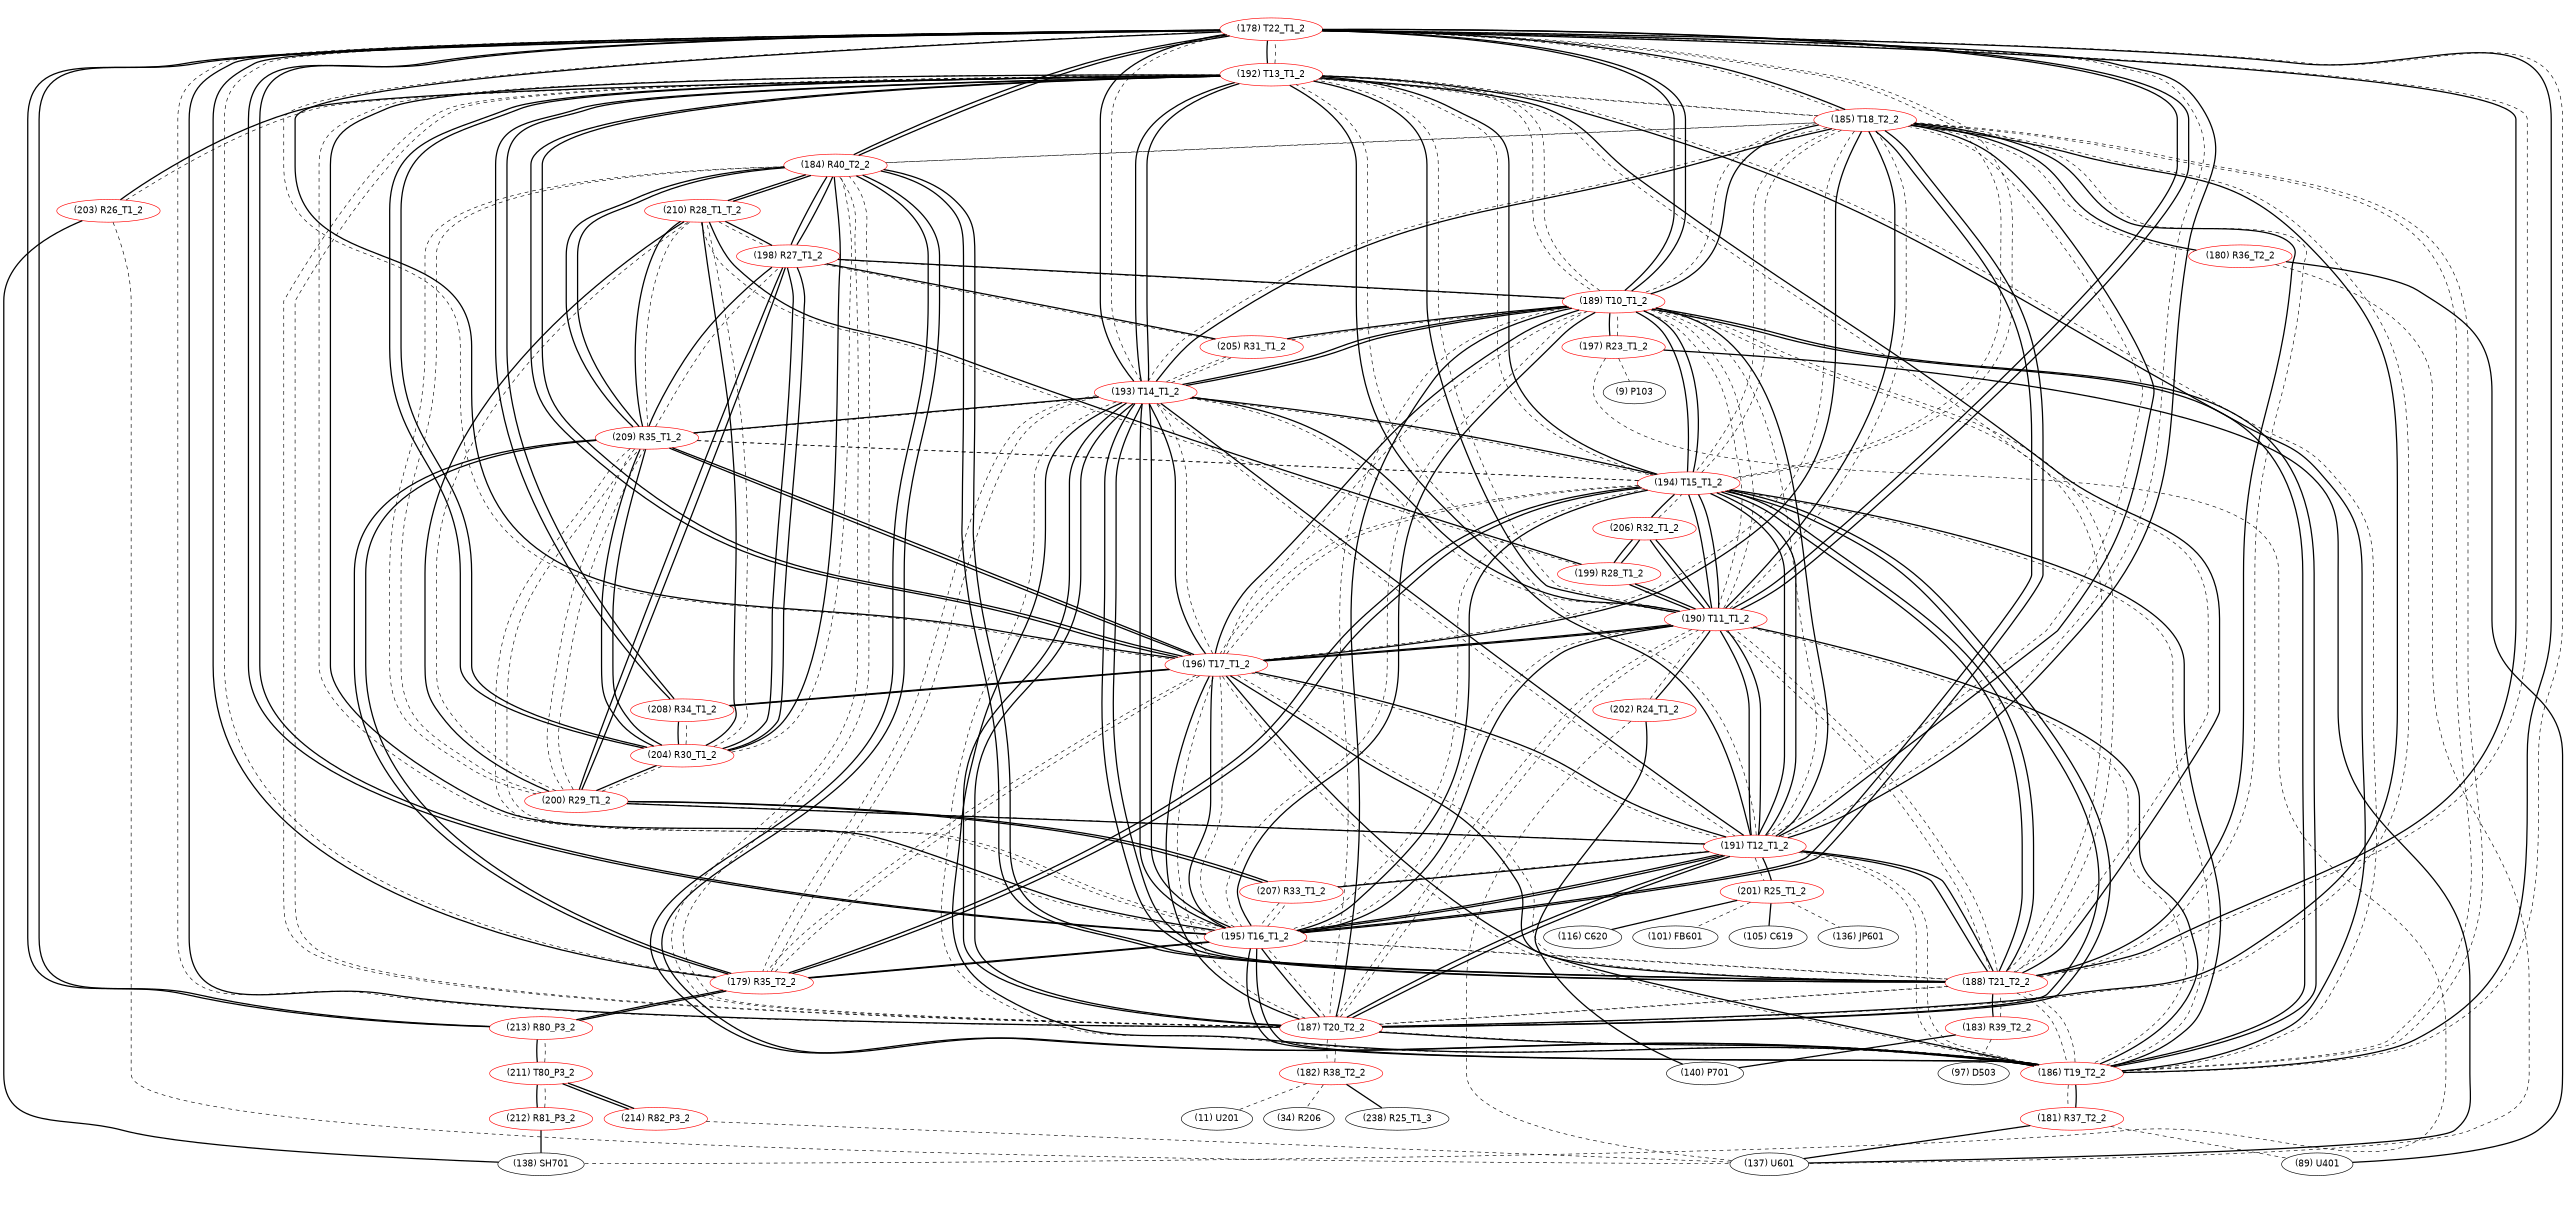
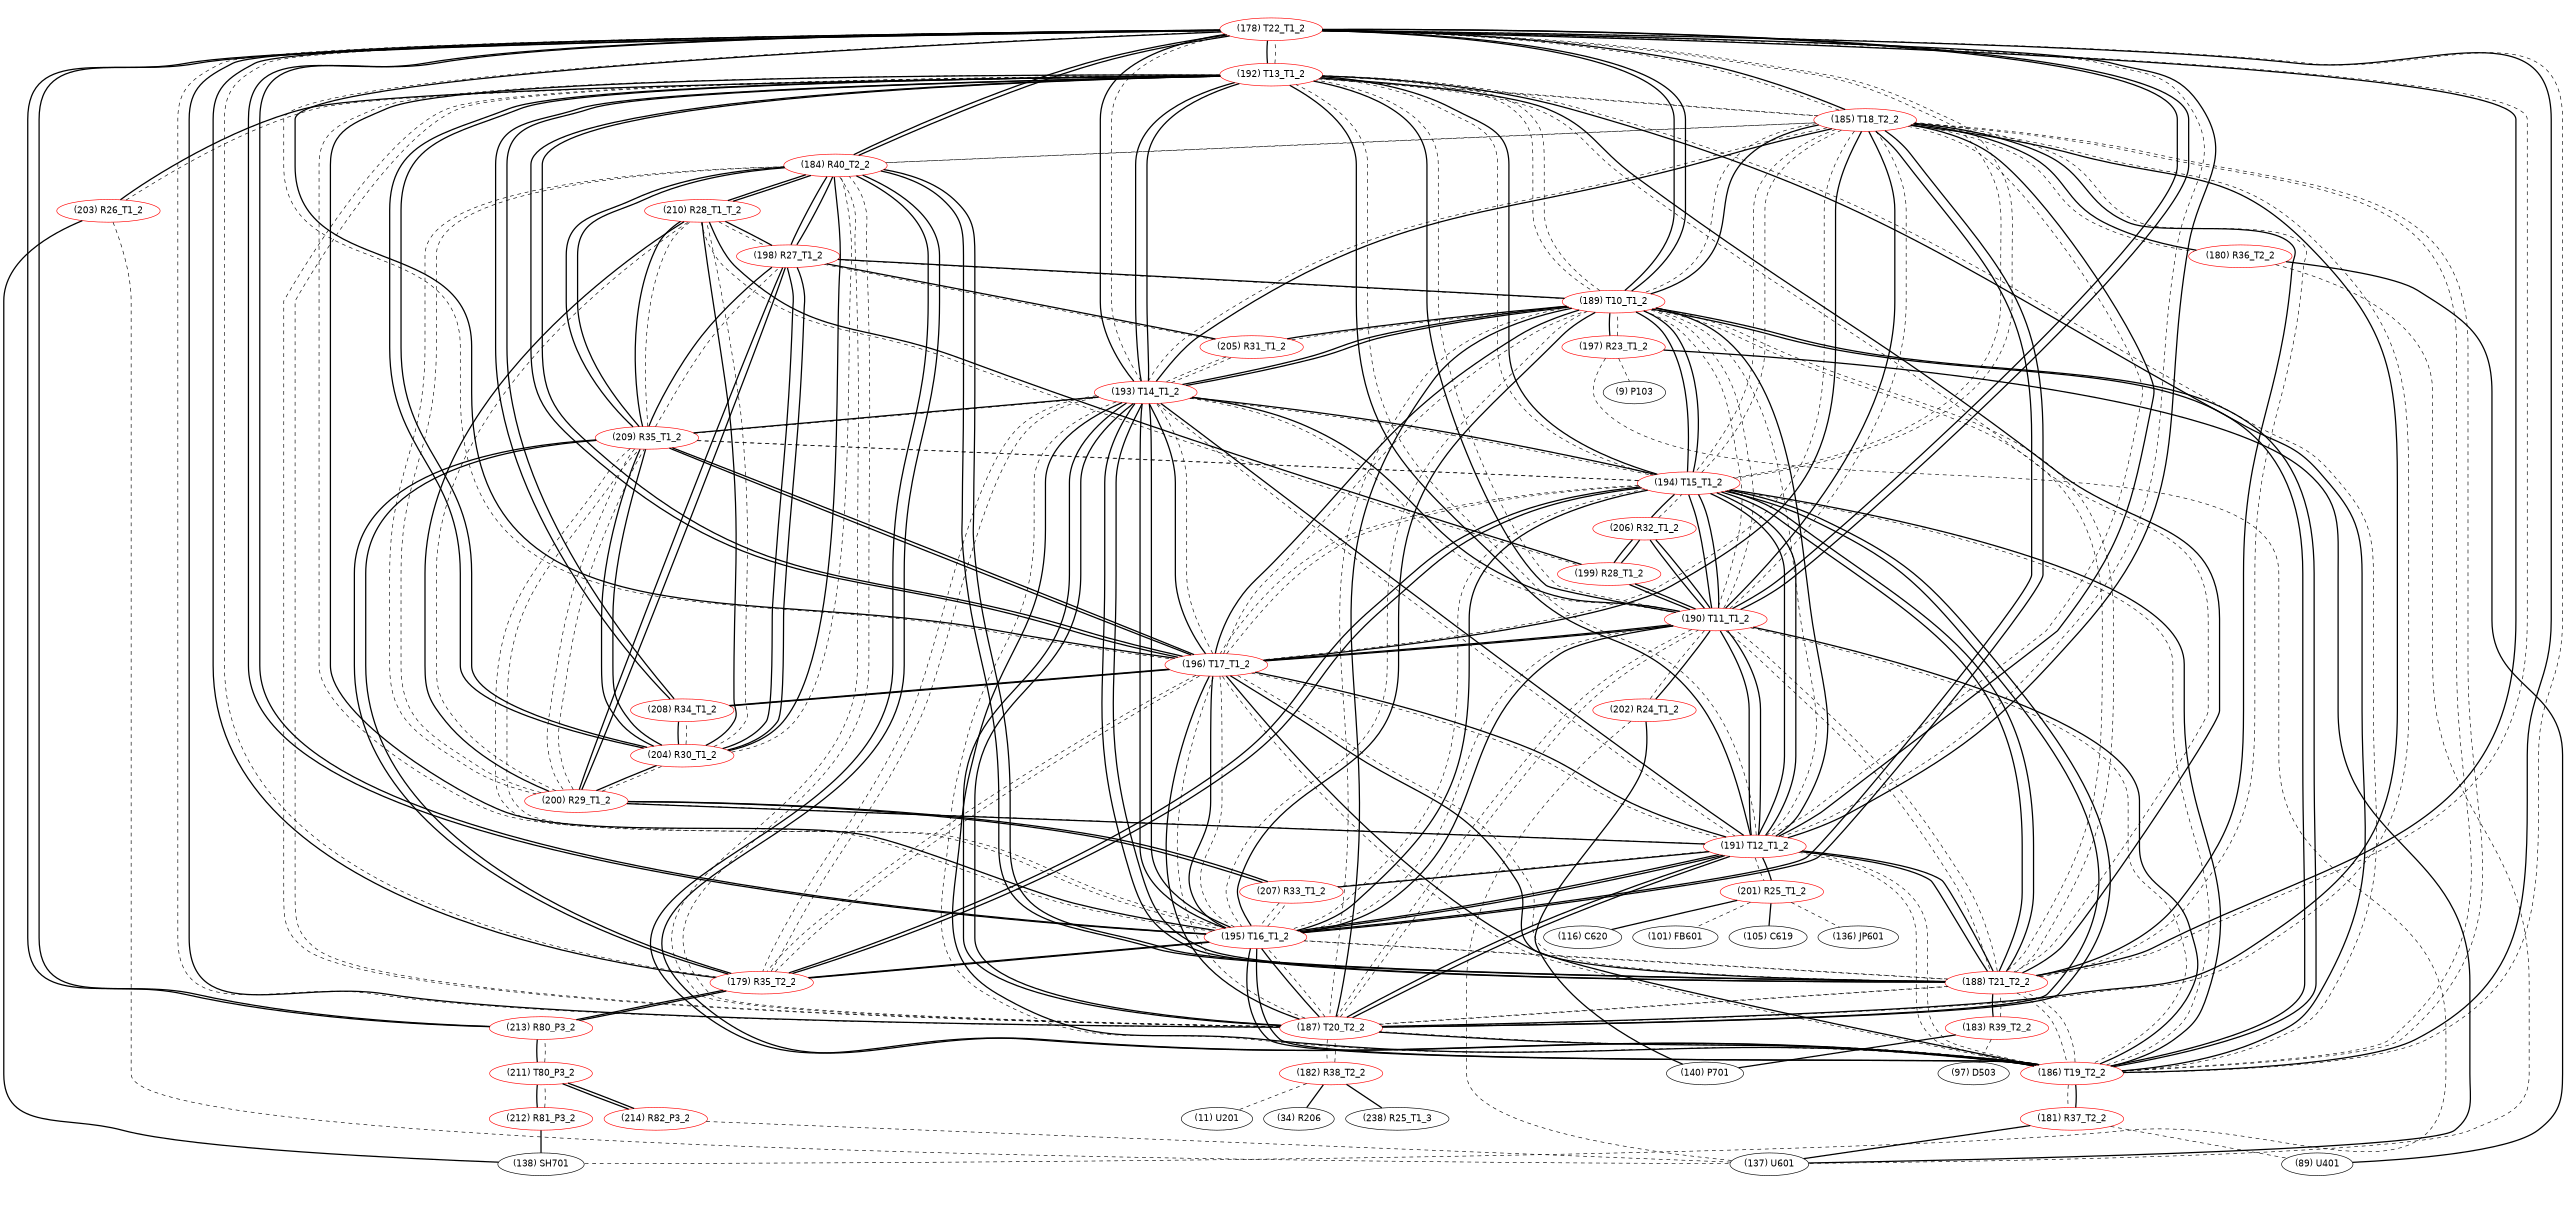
(1315, 1096) -> (1315, 1096)
